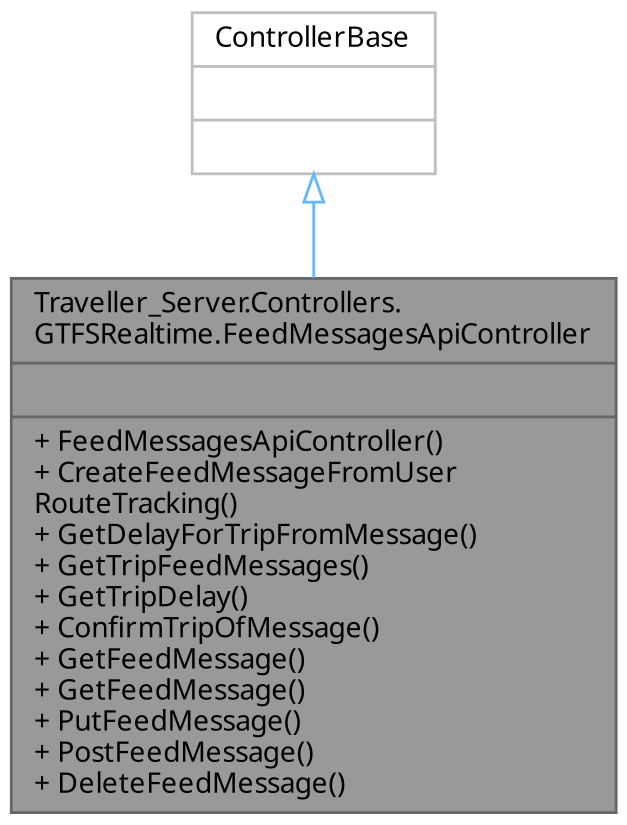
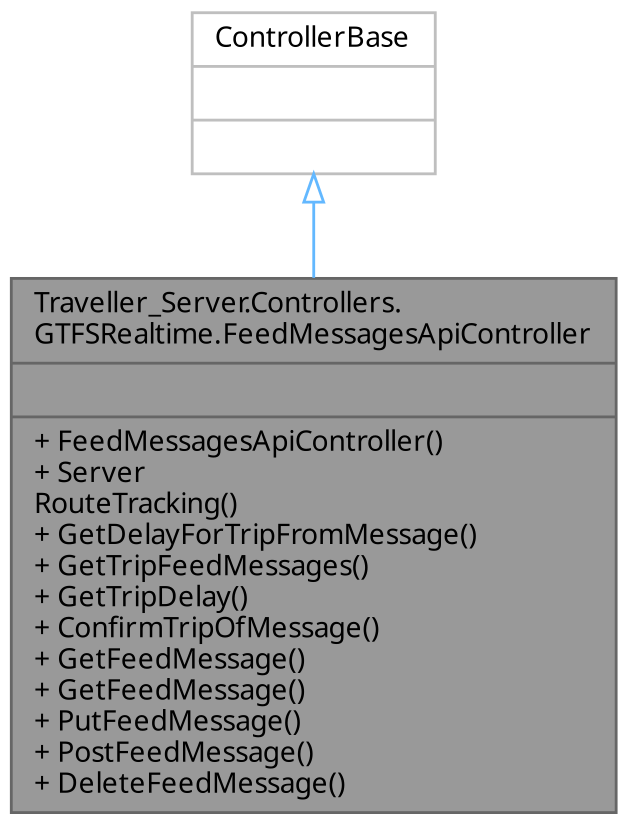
(247, 473) -> (90, 473)
